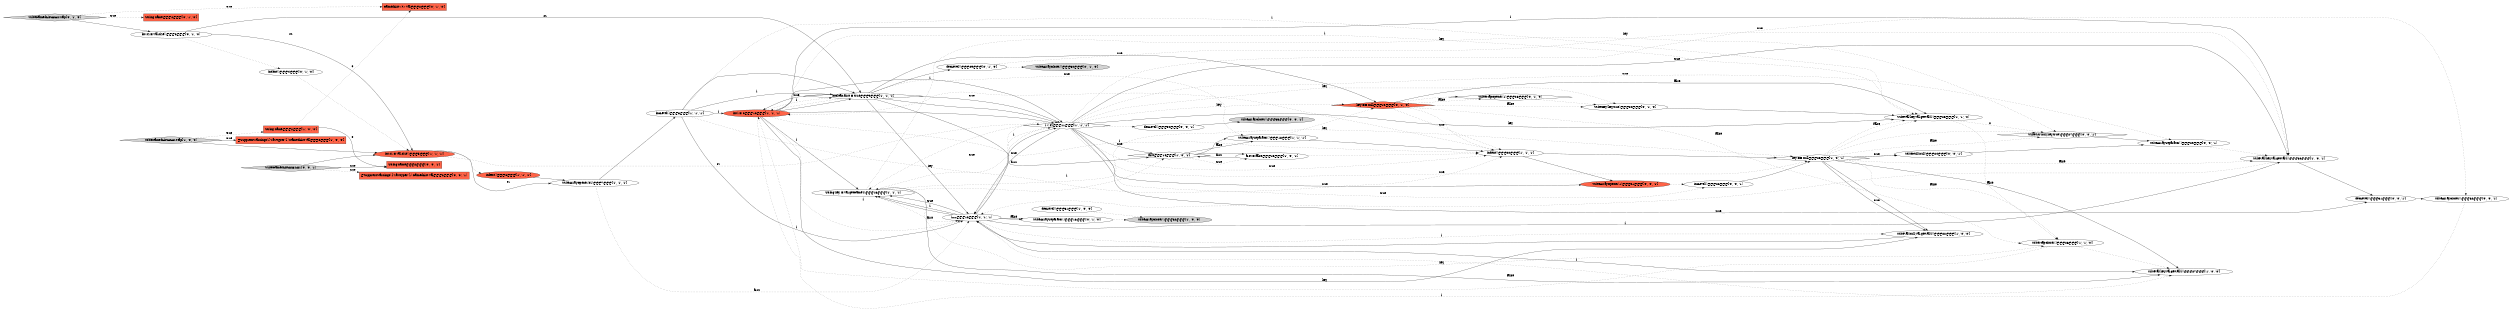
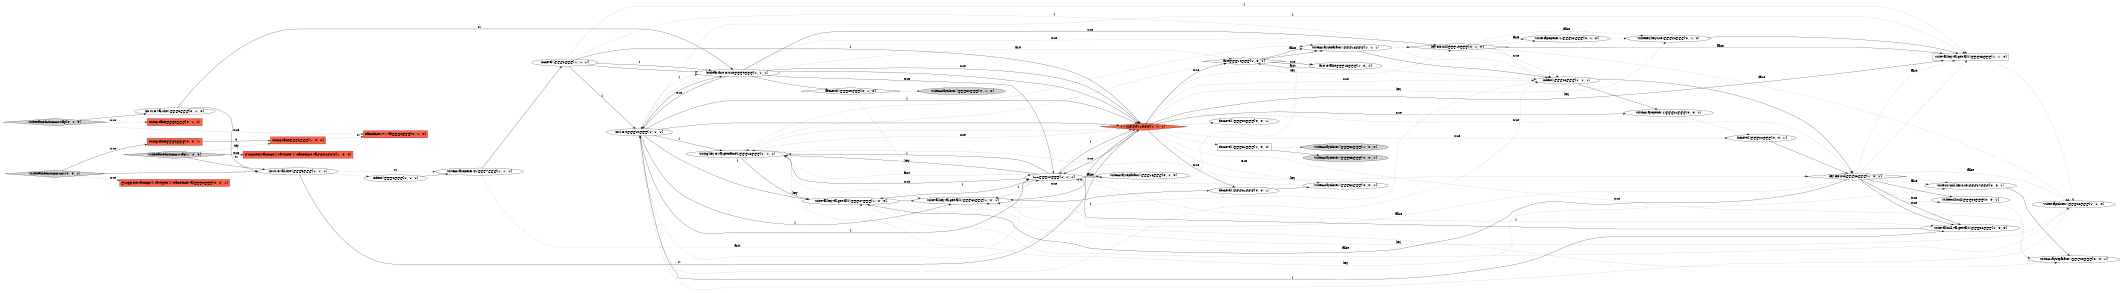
(353, 67) -> (358, 136)
(972, 67) -> (851, 91)
(291, 72) -> none
none -> (1020, 95)
(863, 96) -> (737, 73)
(1510, 97) -> (1567, 39)
(1383, 105) -> (1457, 47)
(757, 113) -> (639, 132)
(1933, 117) -> (1971, 57)
(1218, 124) -> (1294, 152)
(1067, 126) -> (1143, 127)
(1999, 126) -> none
(229, 133) -> (236, 146)
(2062, 135) -> (1971, 186)
none -> (1183, 139)
(352, 146) -> (235, 141)
(2055, 149) -> (2022, 222)
(1003, 150) -> (994, 50)
(414, 154) -> (298, 171)
(742, 166) -> (725, 264)
(930, 166) -> (907, 79)
(508, 175) -> (396, 178)
(1625, 184) -> (1669, 113)
(482, 187) -> (386, 171)
none -> (905, 201)
(1067, 209) -> (1244, 147)
(828, 219) -> (815, 232)
(1119, 220) -> (1251, 135)
(1635, 225) -> (1020, 189)
(798, 230) -> (867, 49)
(1510, 276) -> (795, 193)
(1325, 280) -> (1293, 278)
(1396, 297) -> (721, 178)
